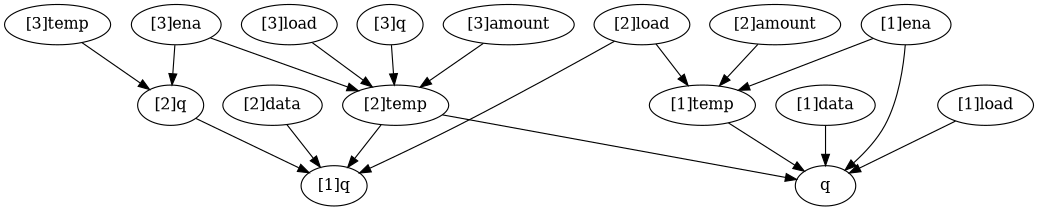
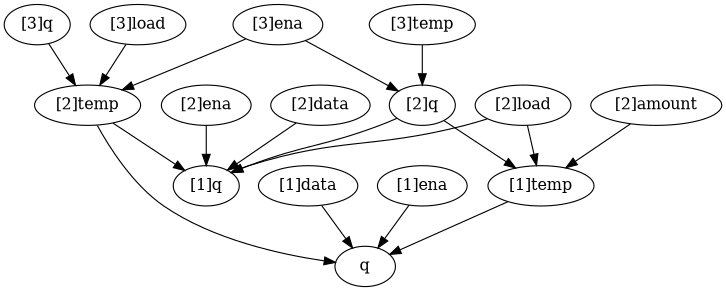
(509, 25) -> none
(811, 62) -> (475, 141)
none -> (206, 105)
(986, 105) -> none
